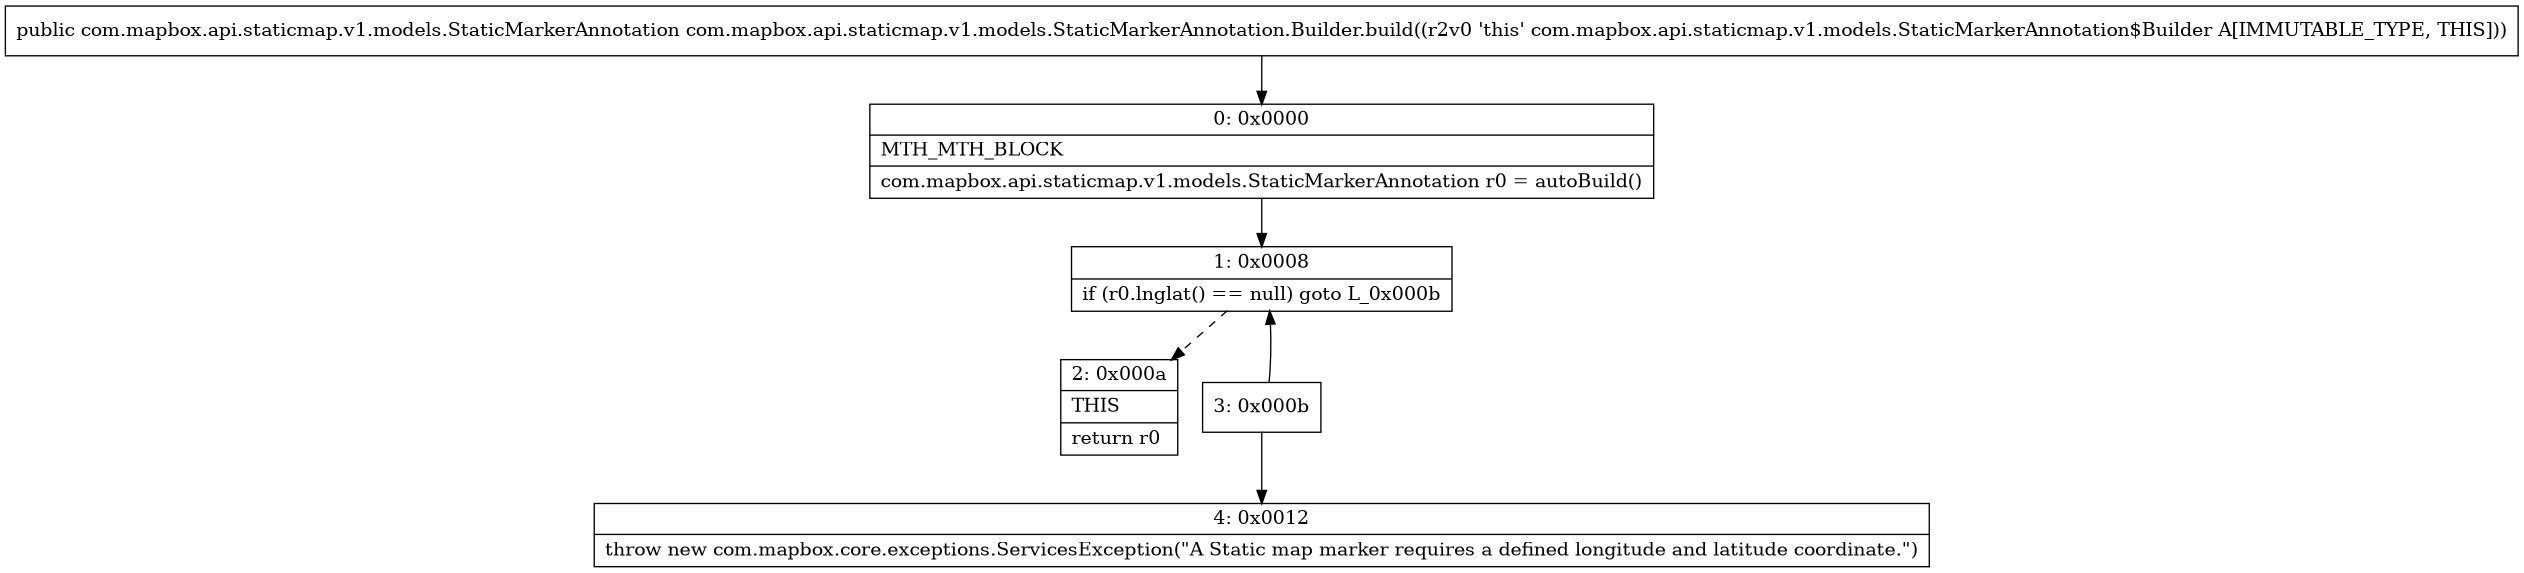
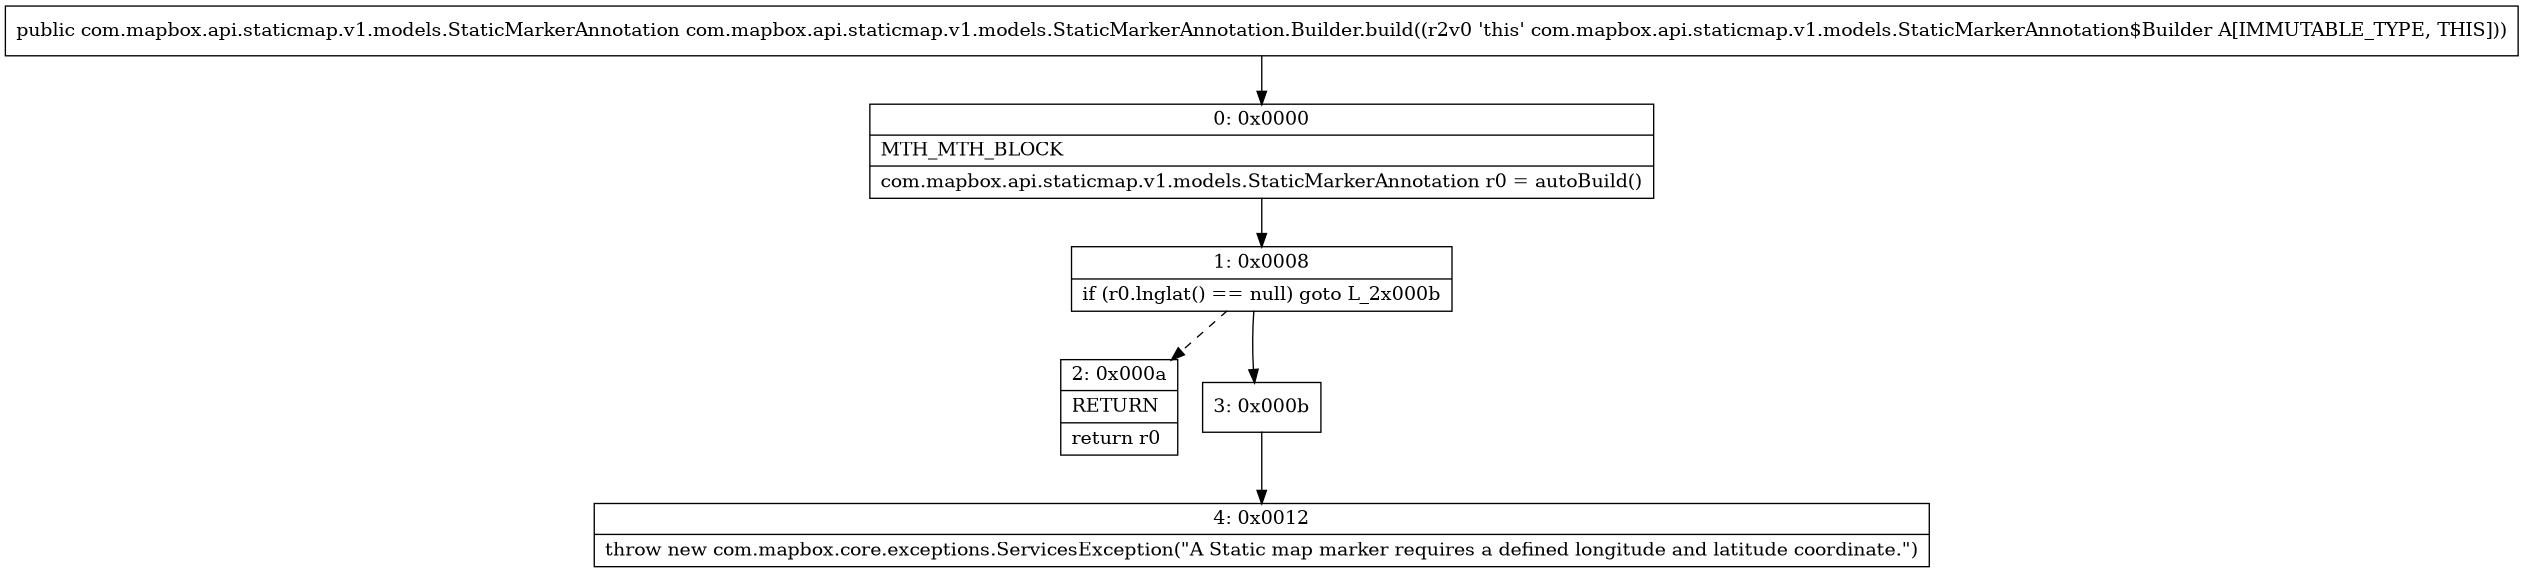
(1262, 294) -> (1262, 294)
(1271, 354) -> (1253, 340)
(1096, 406) -> (1115, 406)
